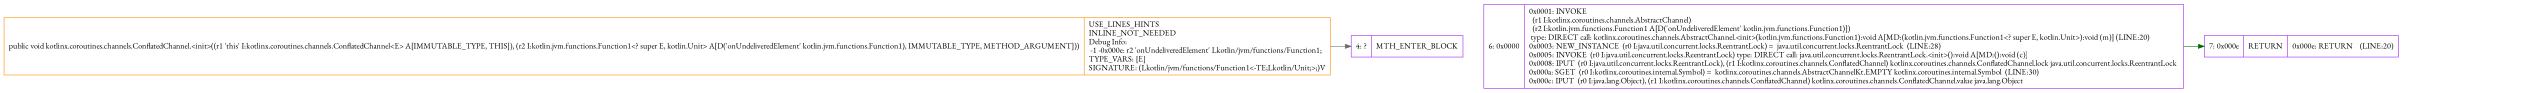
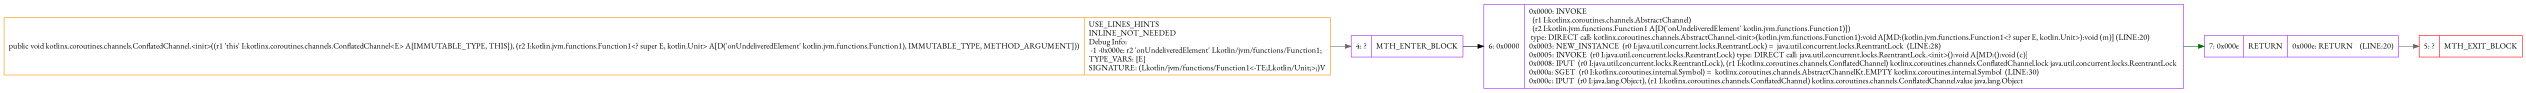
(1560, 11) -> (1560, 11)
none -> (1470, 46)
none -> (2471, 46)
